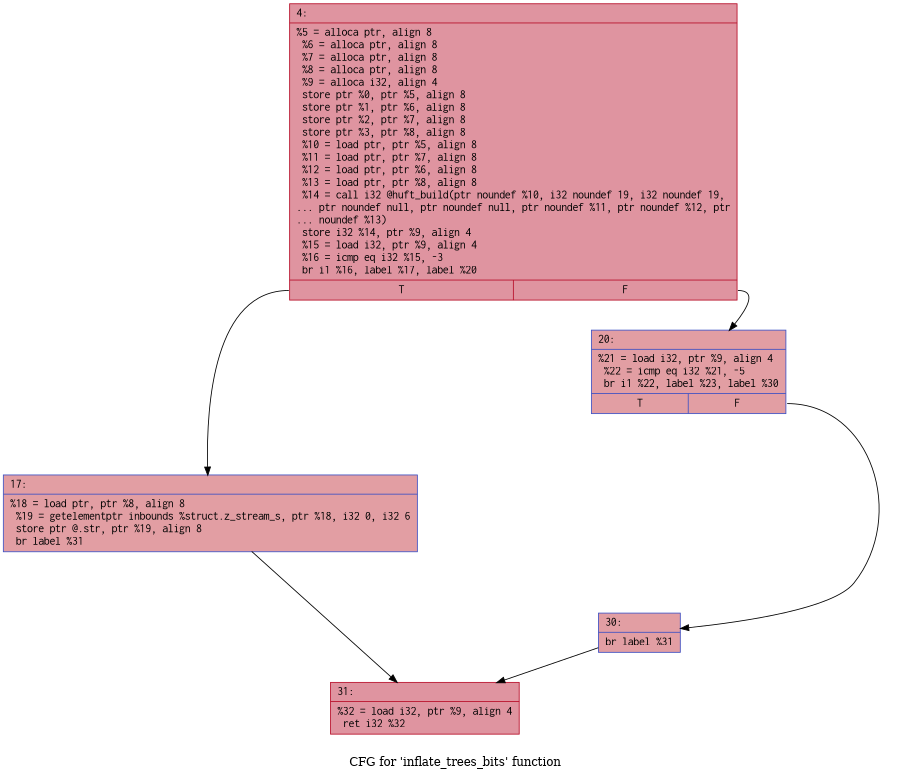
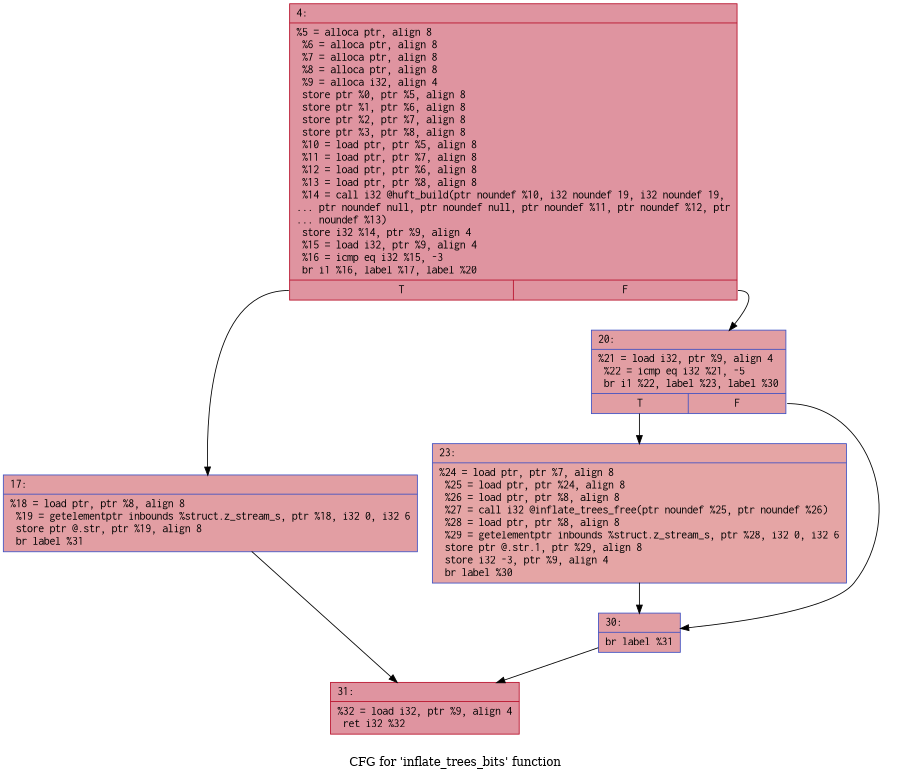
none -> (639, 513)
